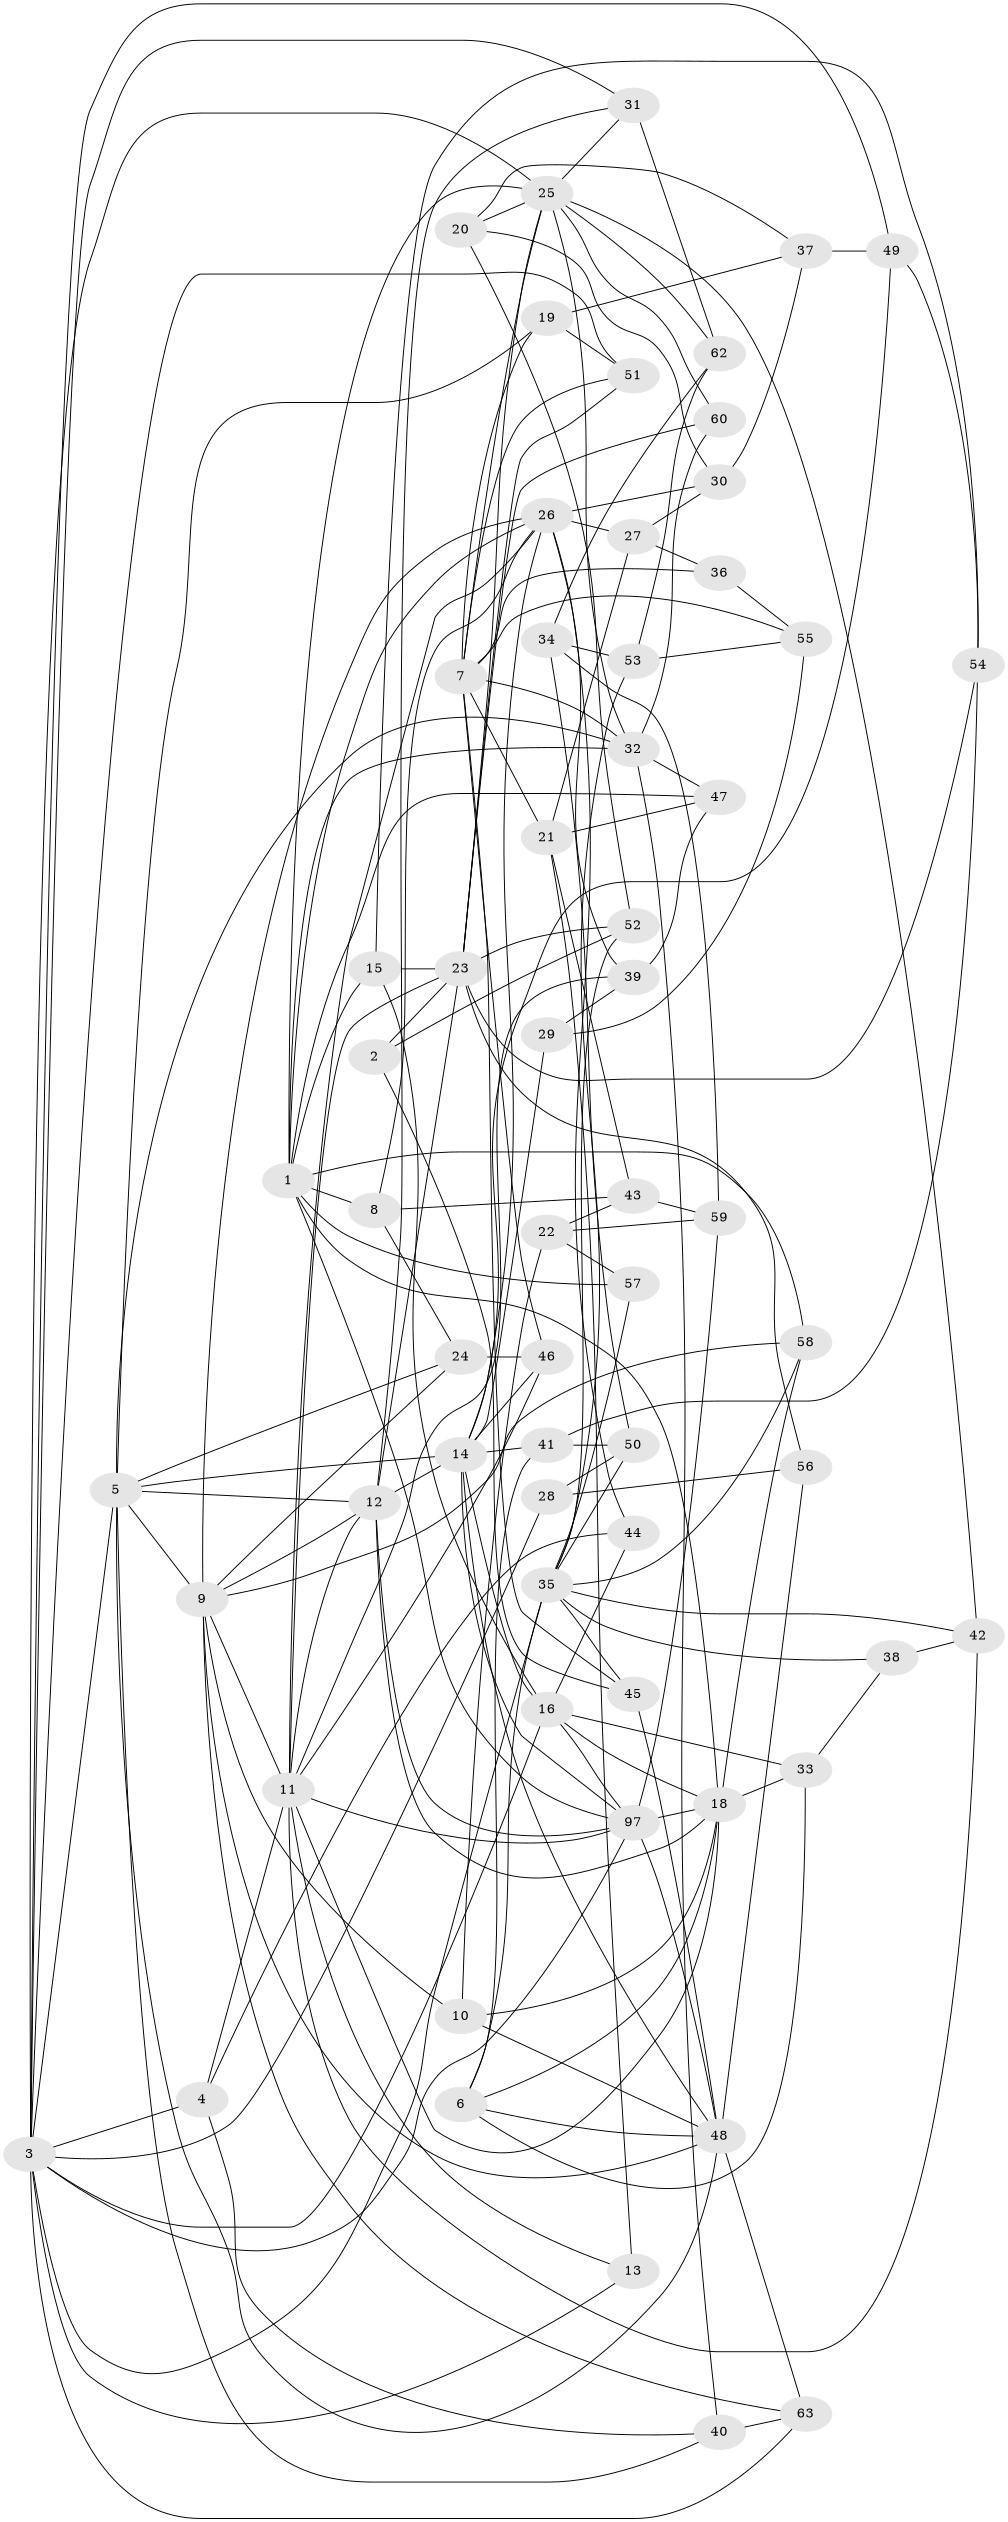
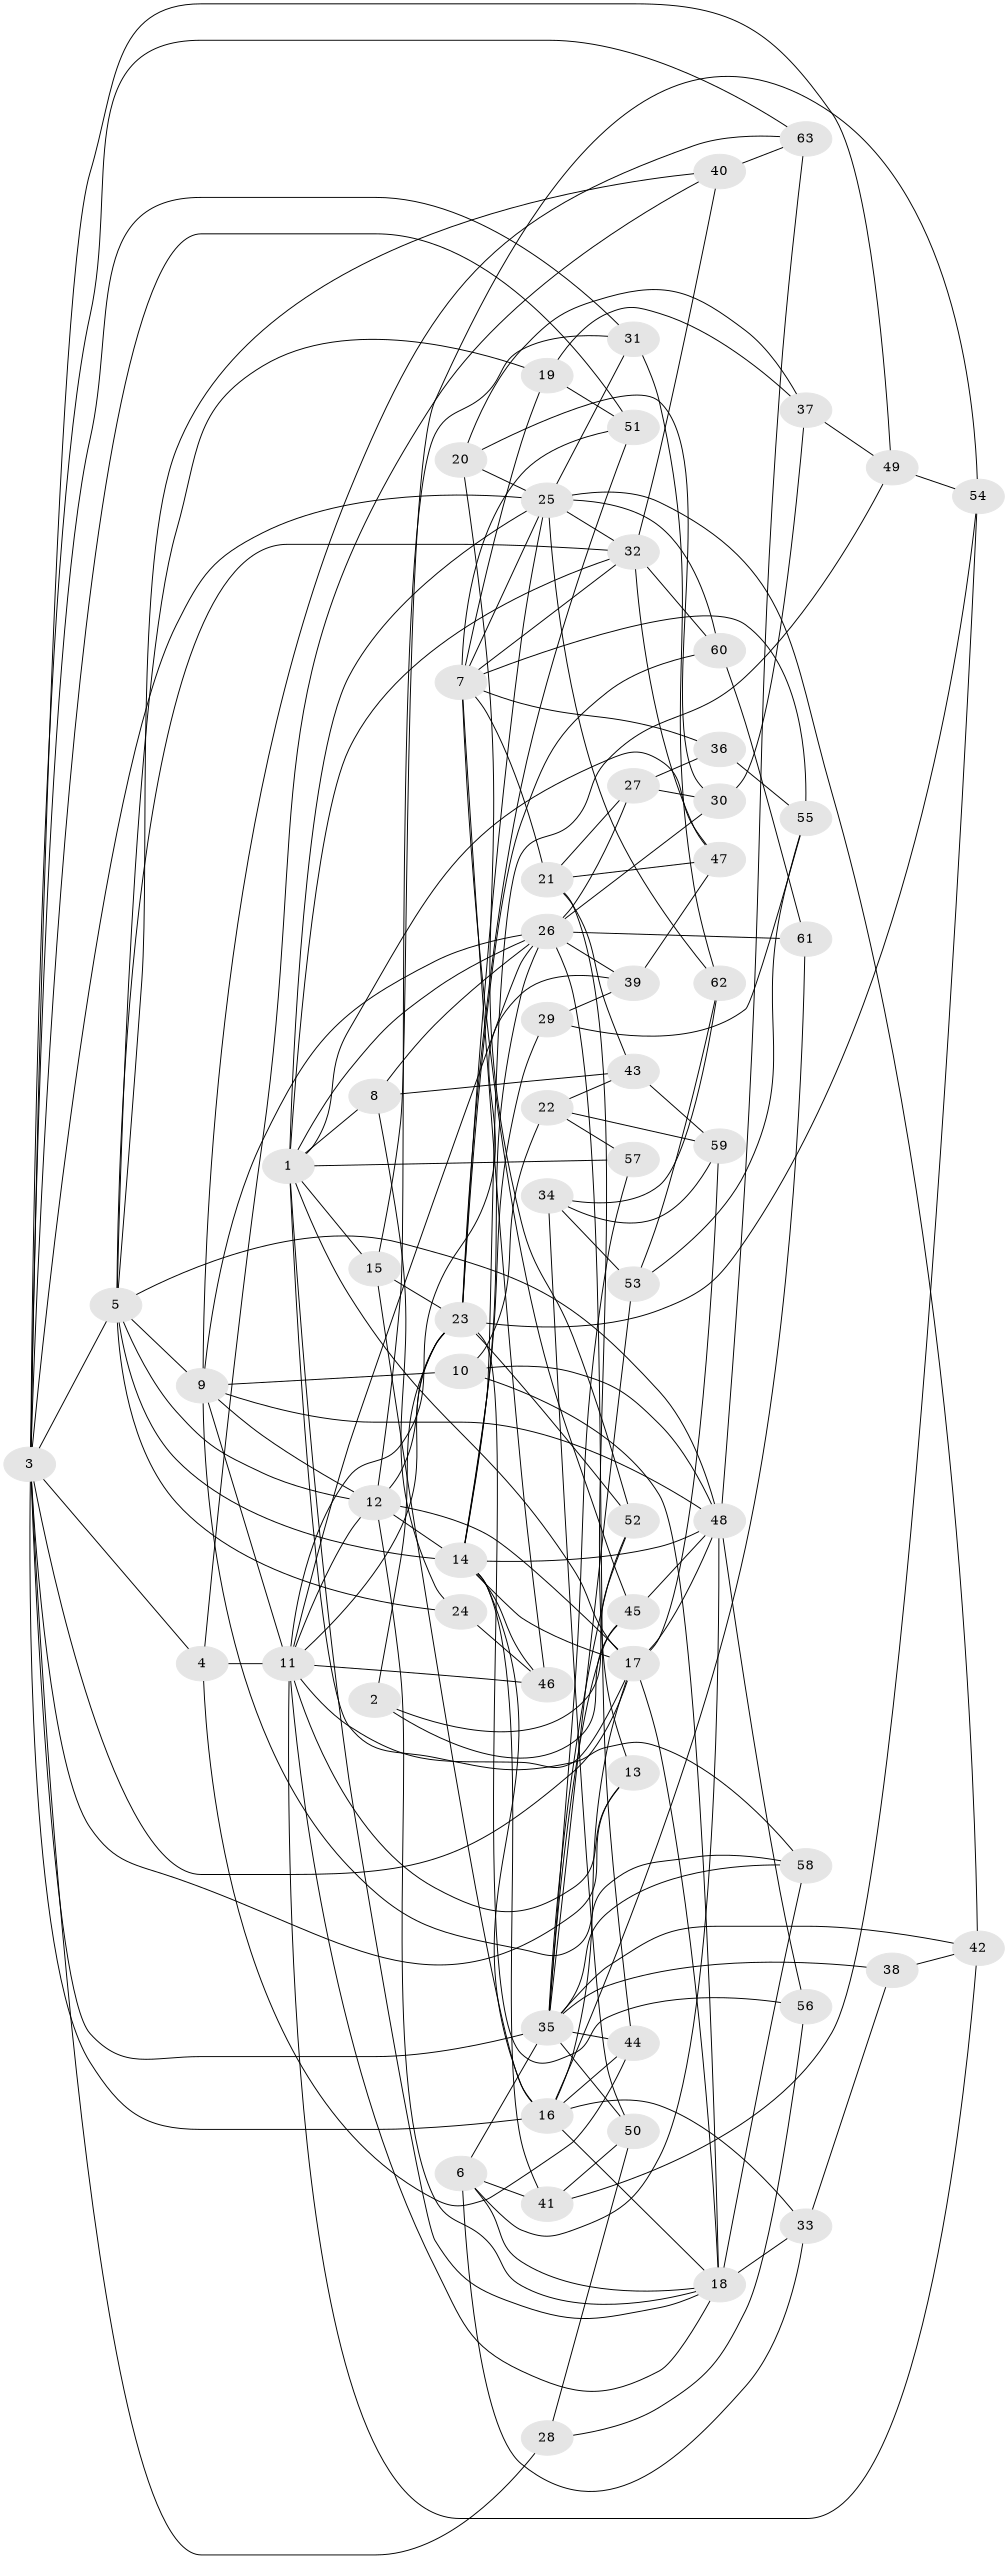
none -> (806, 939)
(330, 1477) -> none
(633, 1823) -> (633, 1664)
none -> (597, 2037)
